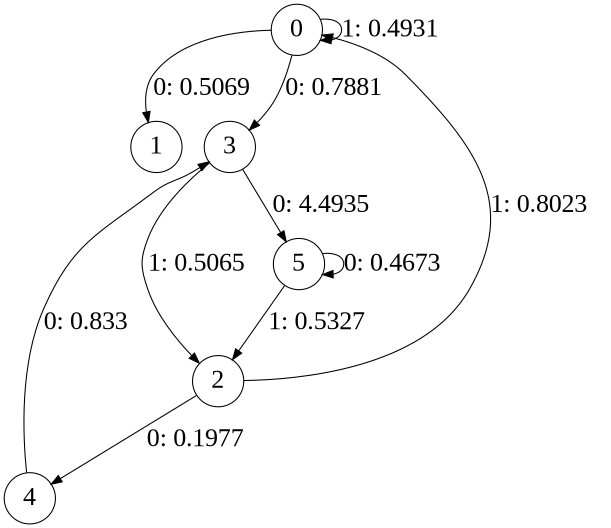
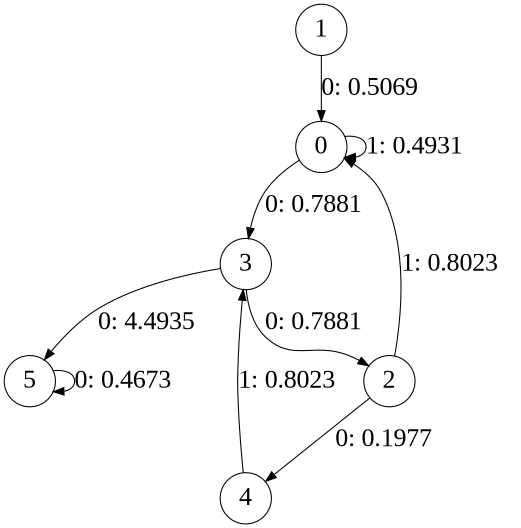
(189, 47) -> (321, 83)
(206, 264) -> (323, 323)
(262, 318) -> none
(98, 323) -> (296, 381)
